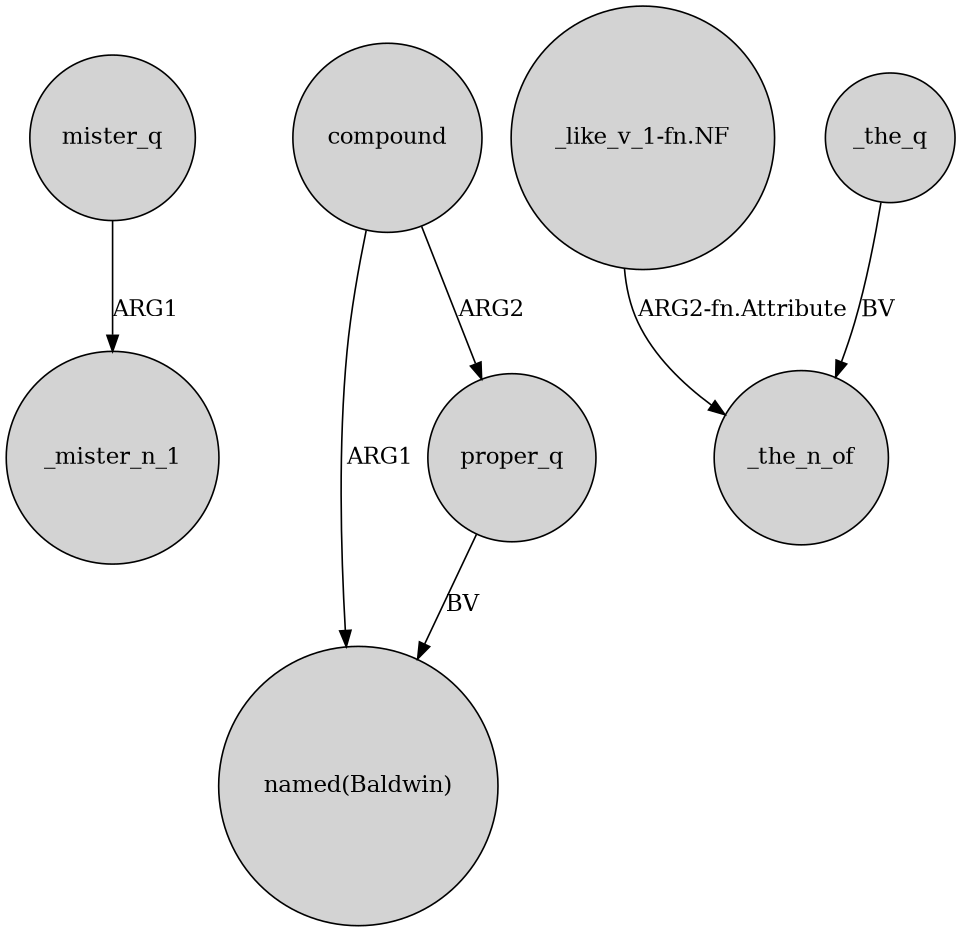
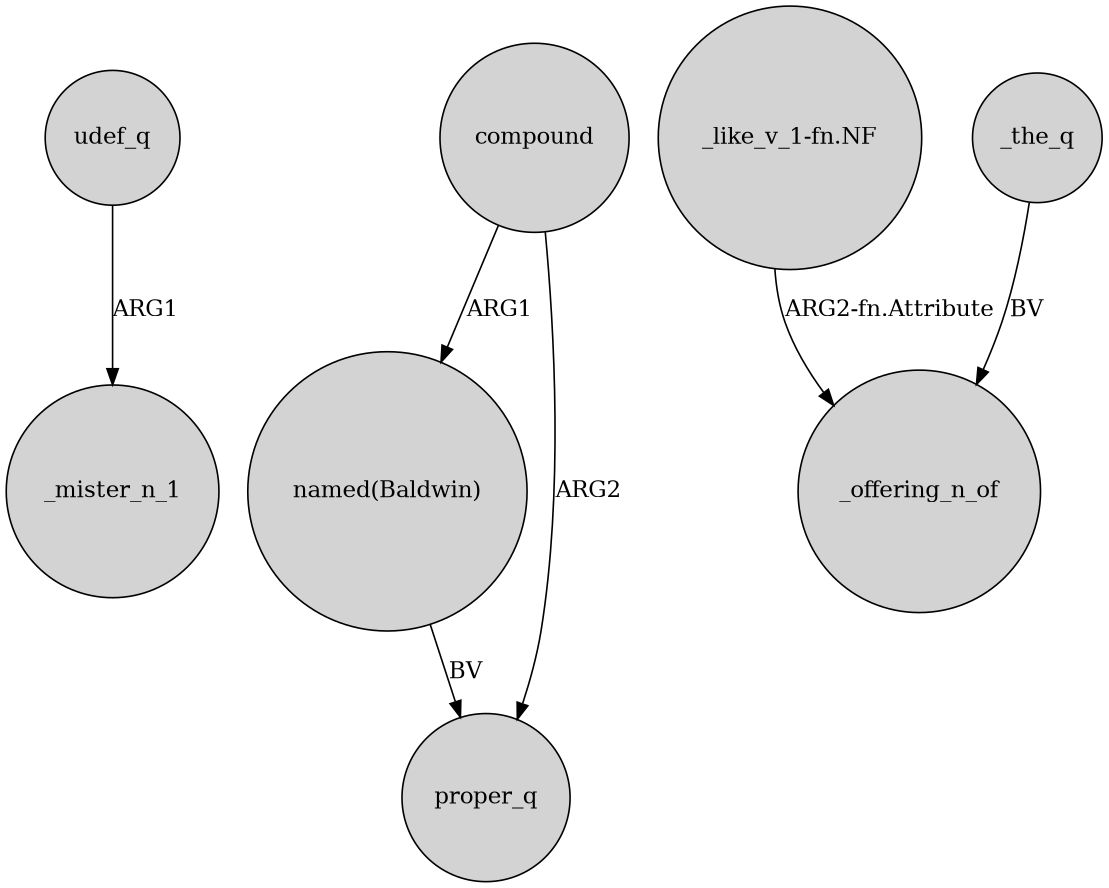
(113, 138) -> (113, 138)
(801, 458) -> (919, 491)
(451, 589) -> (443, 663)
